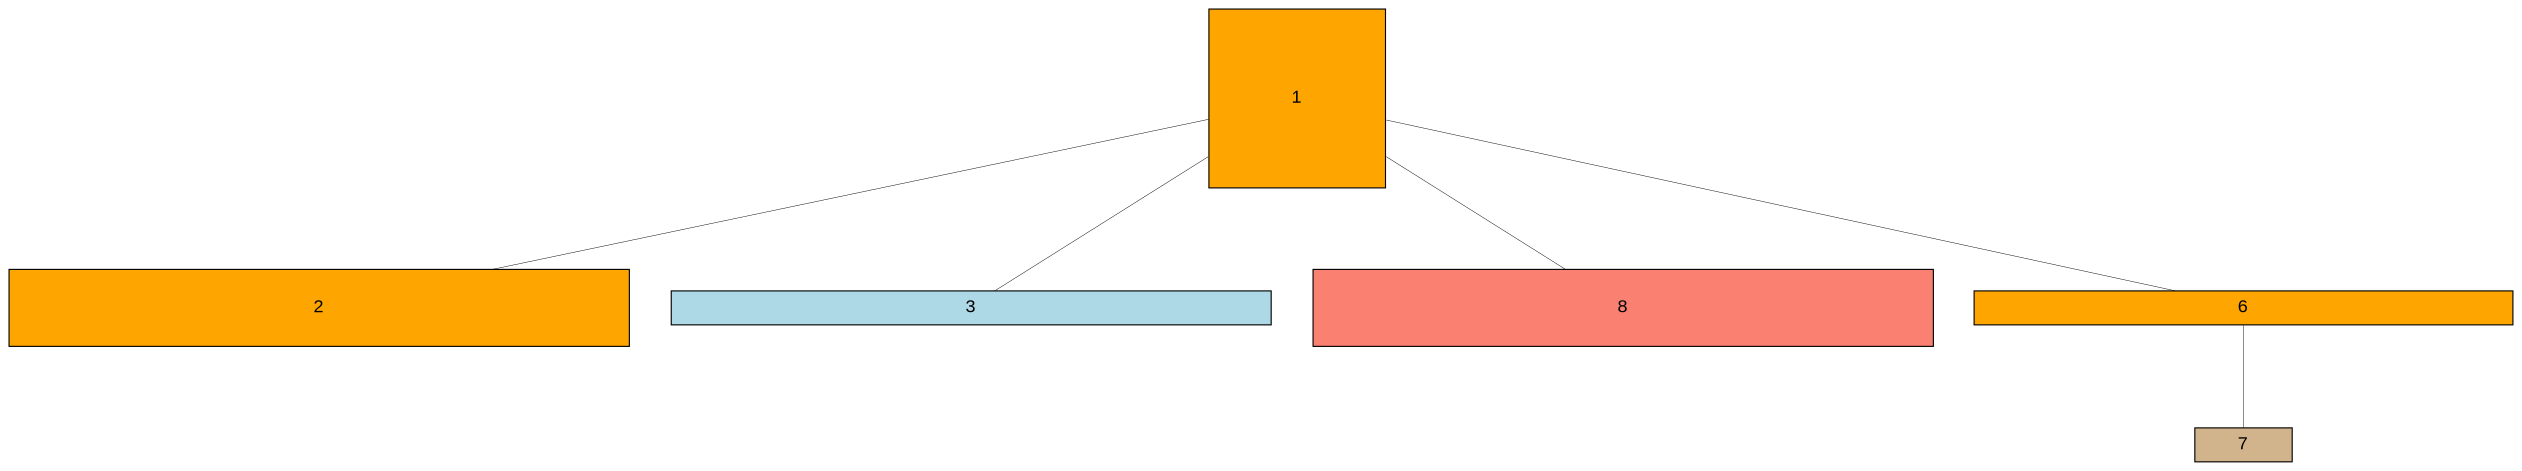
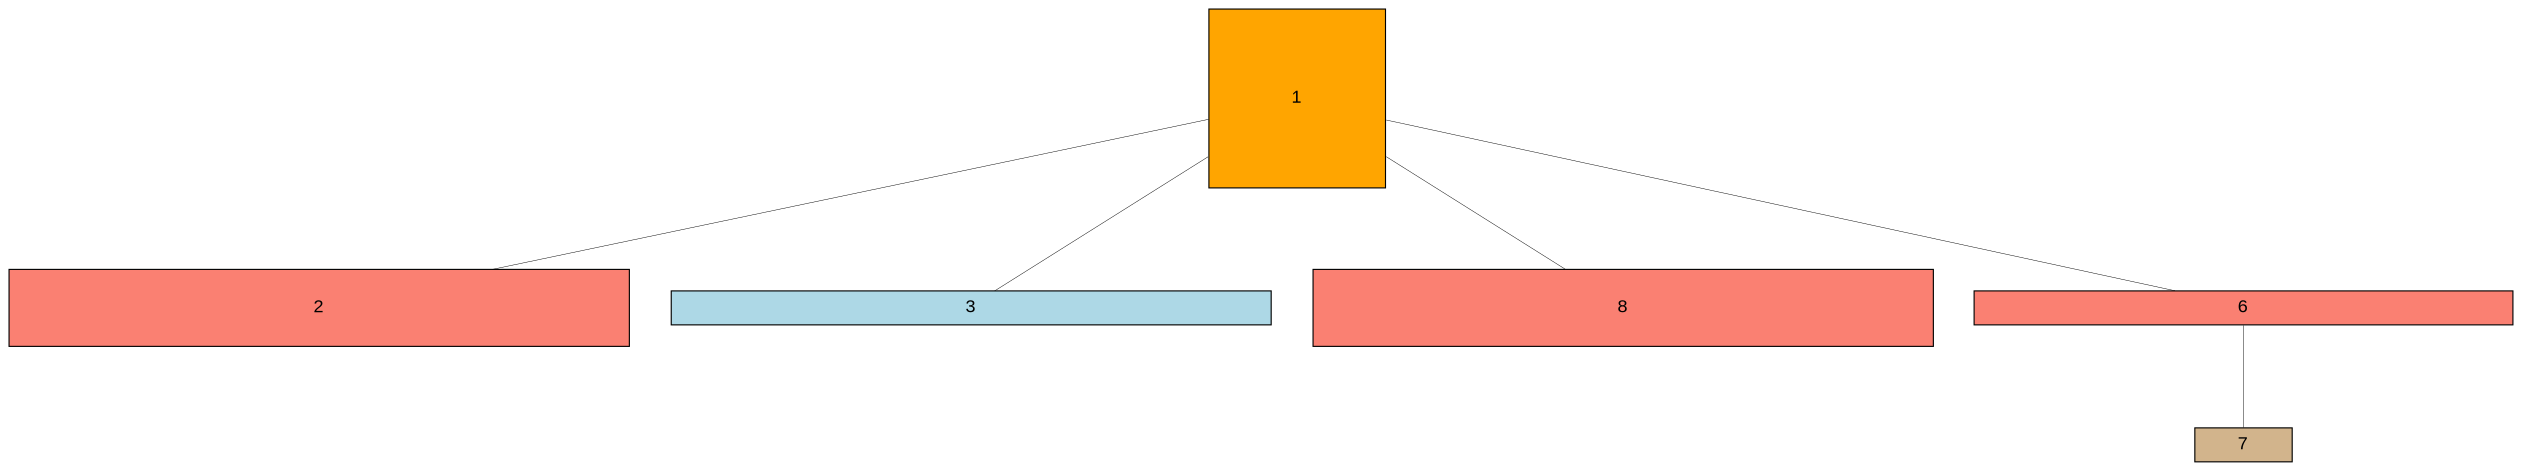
(319, 308) -> (319, 308)
(2244, 308) -> (2244, 308)
